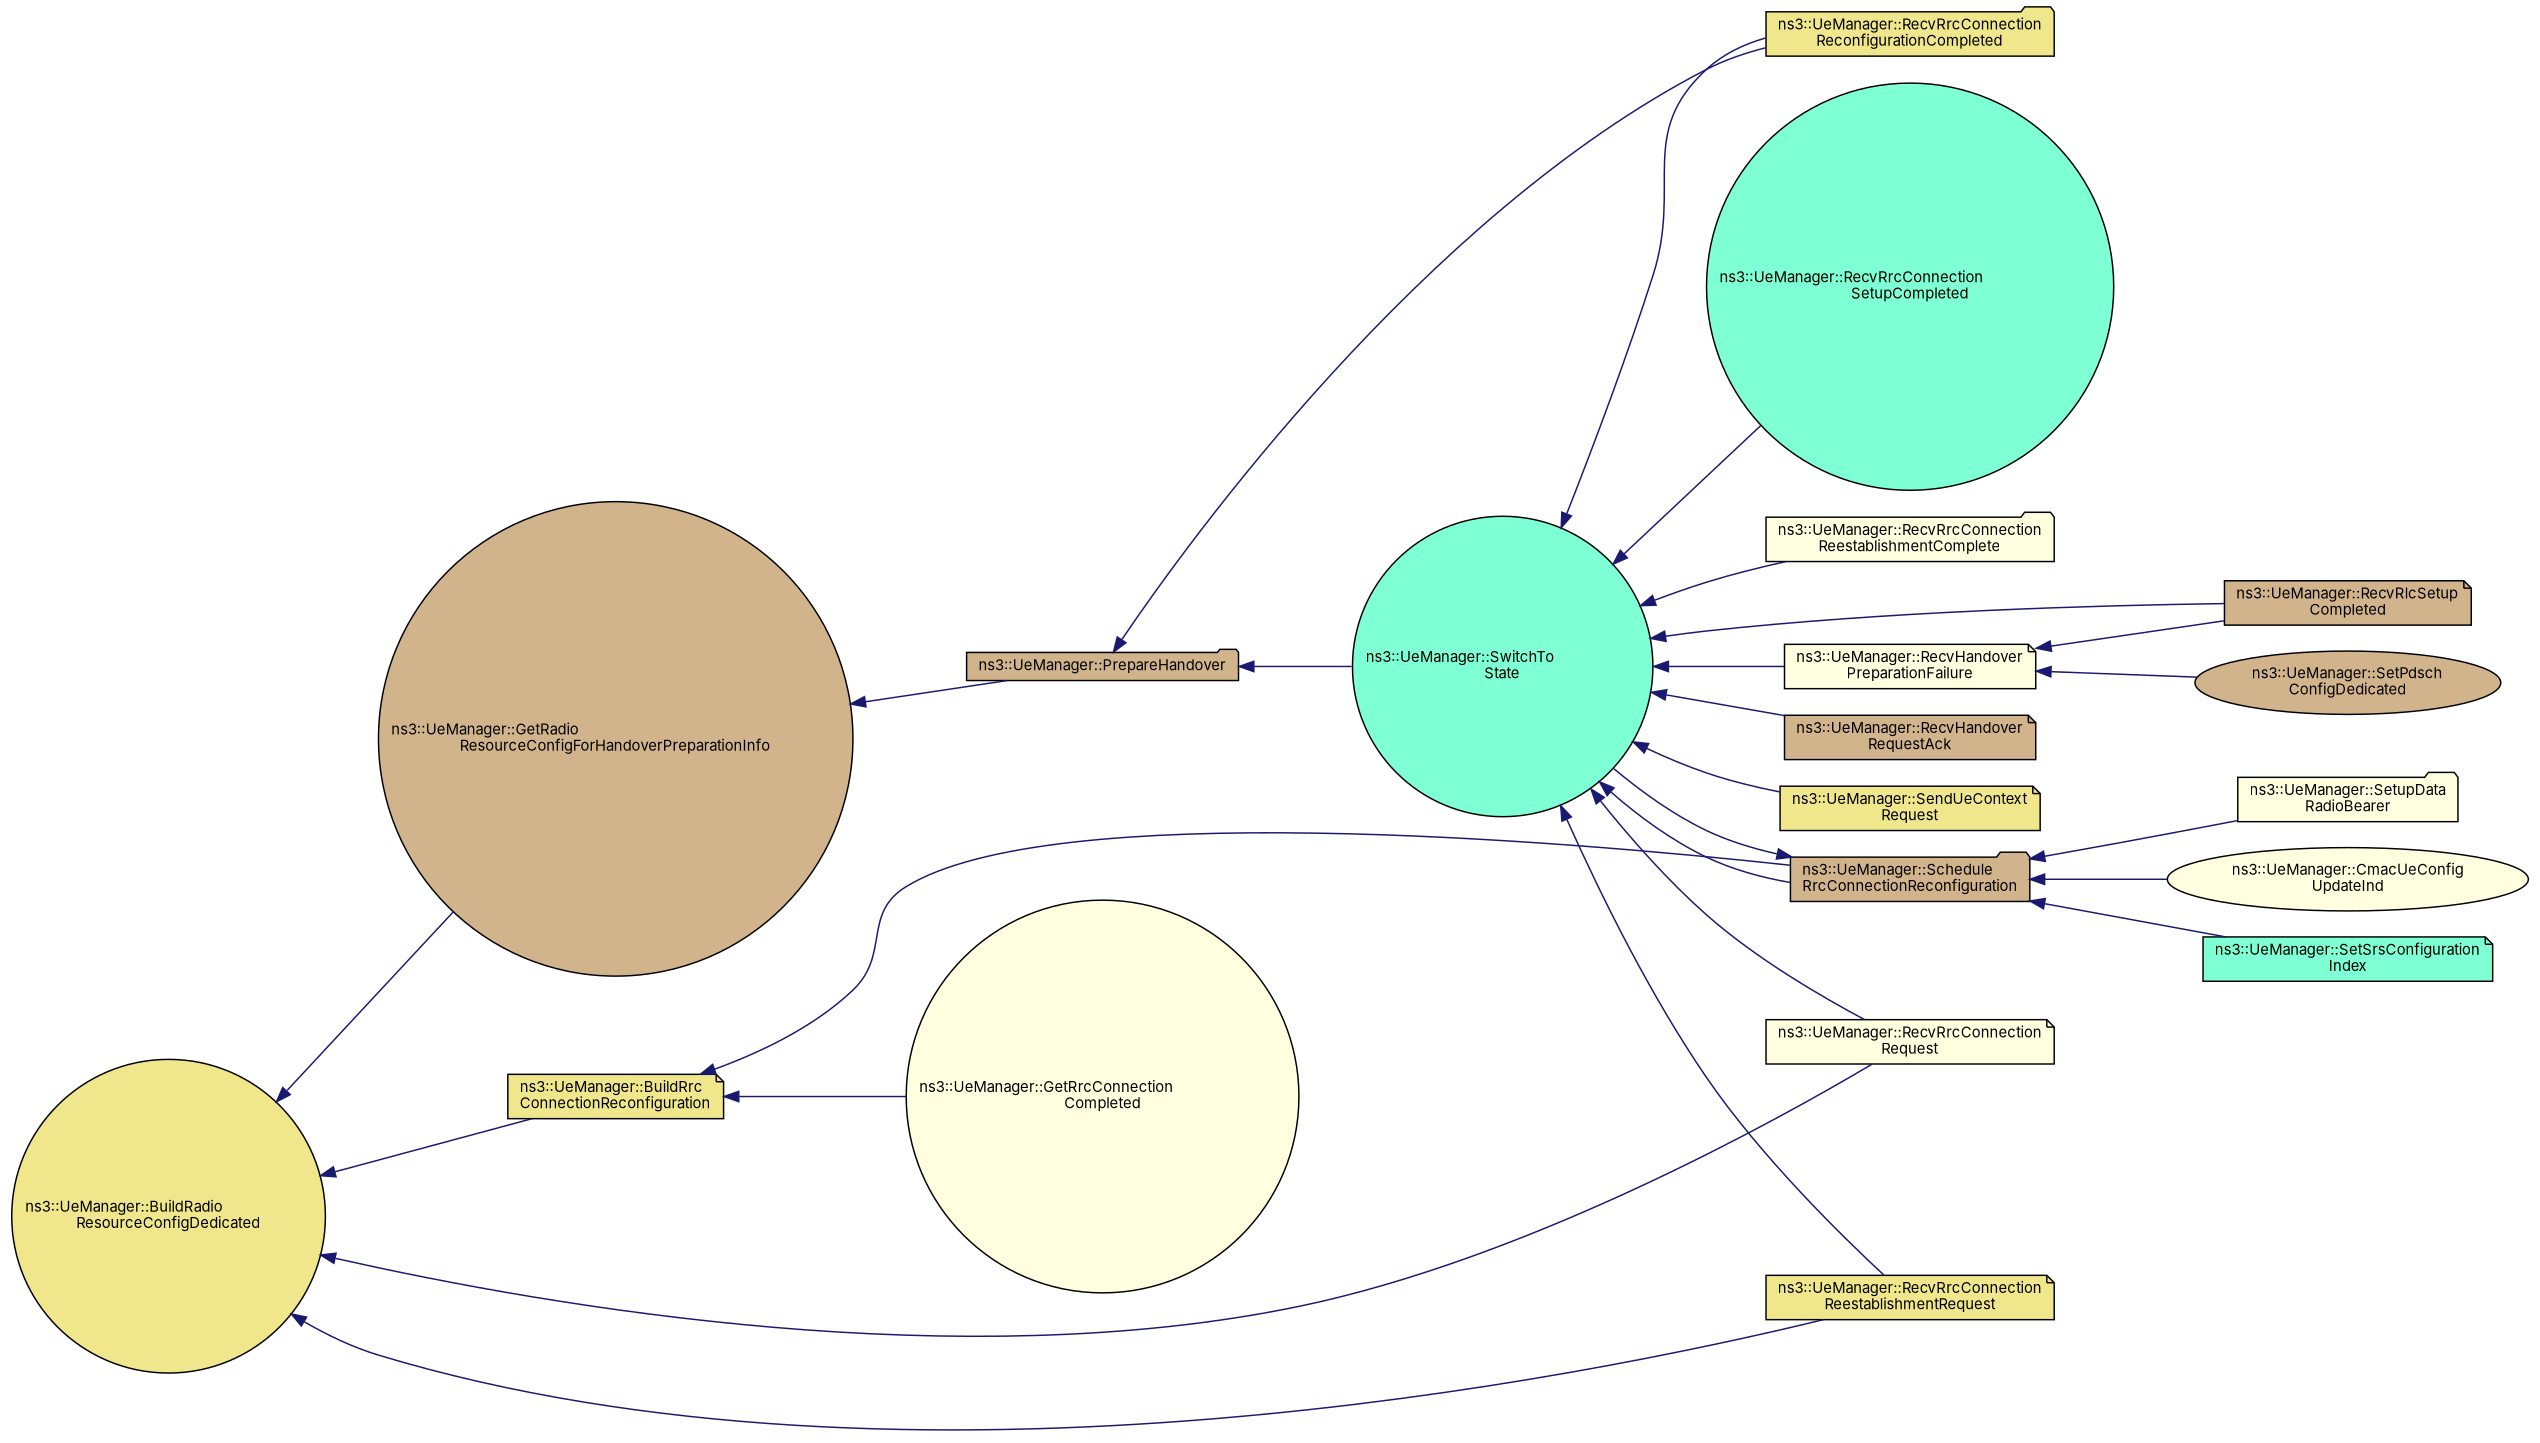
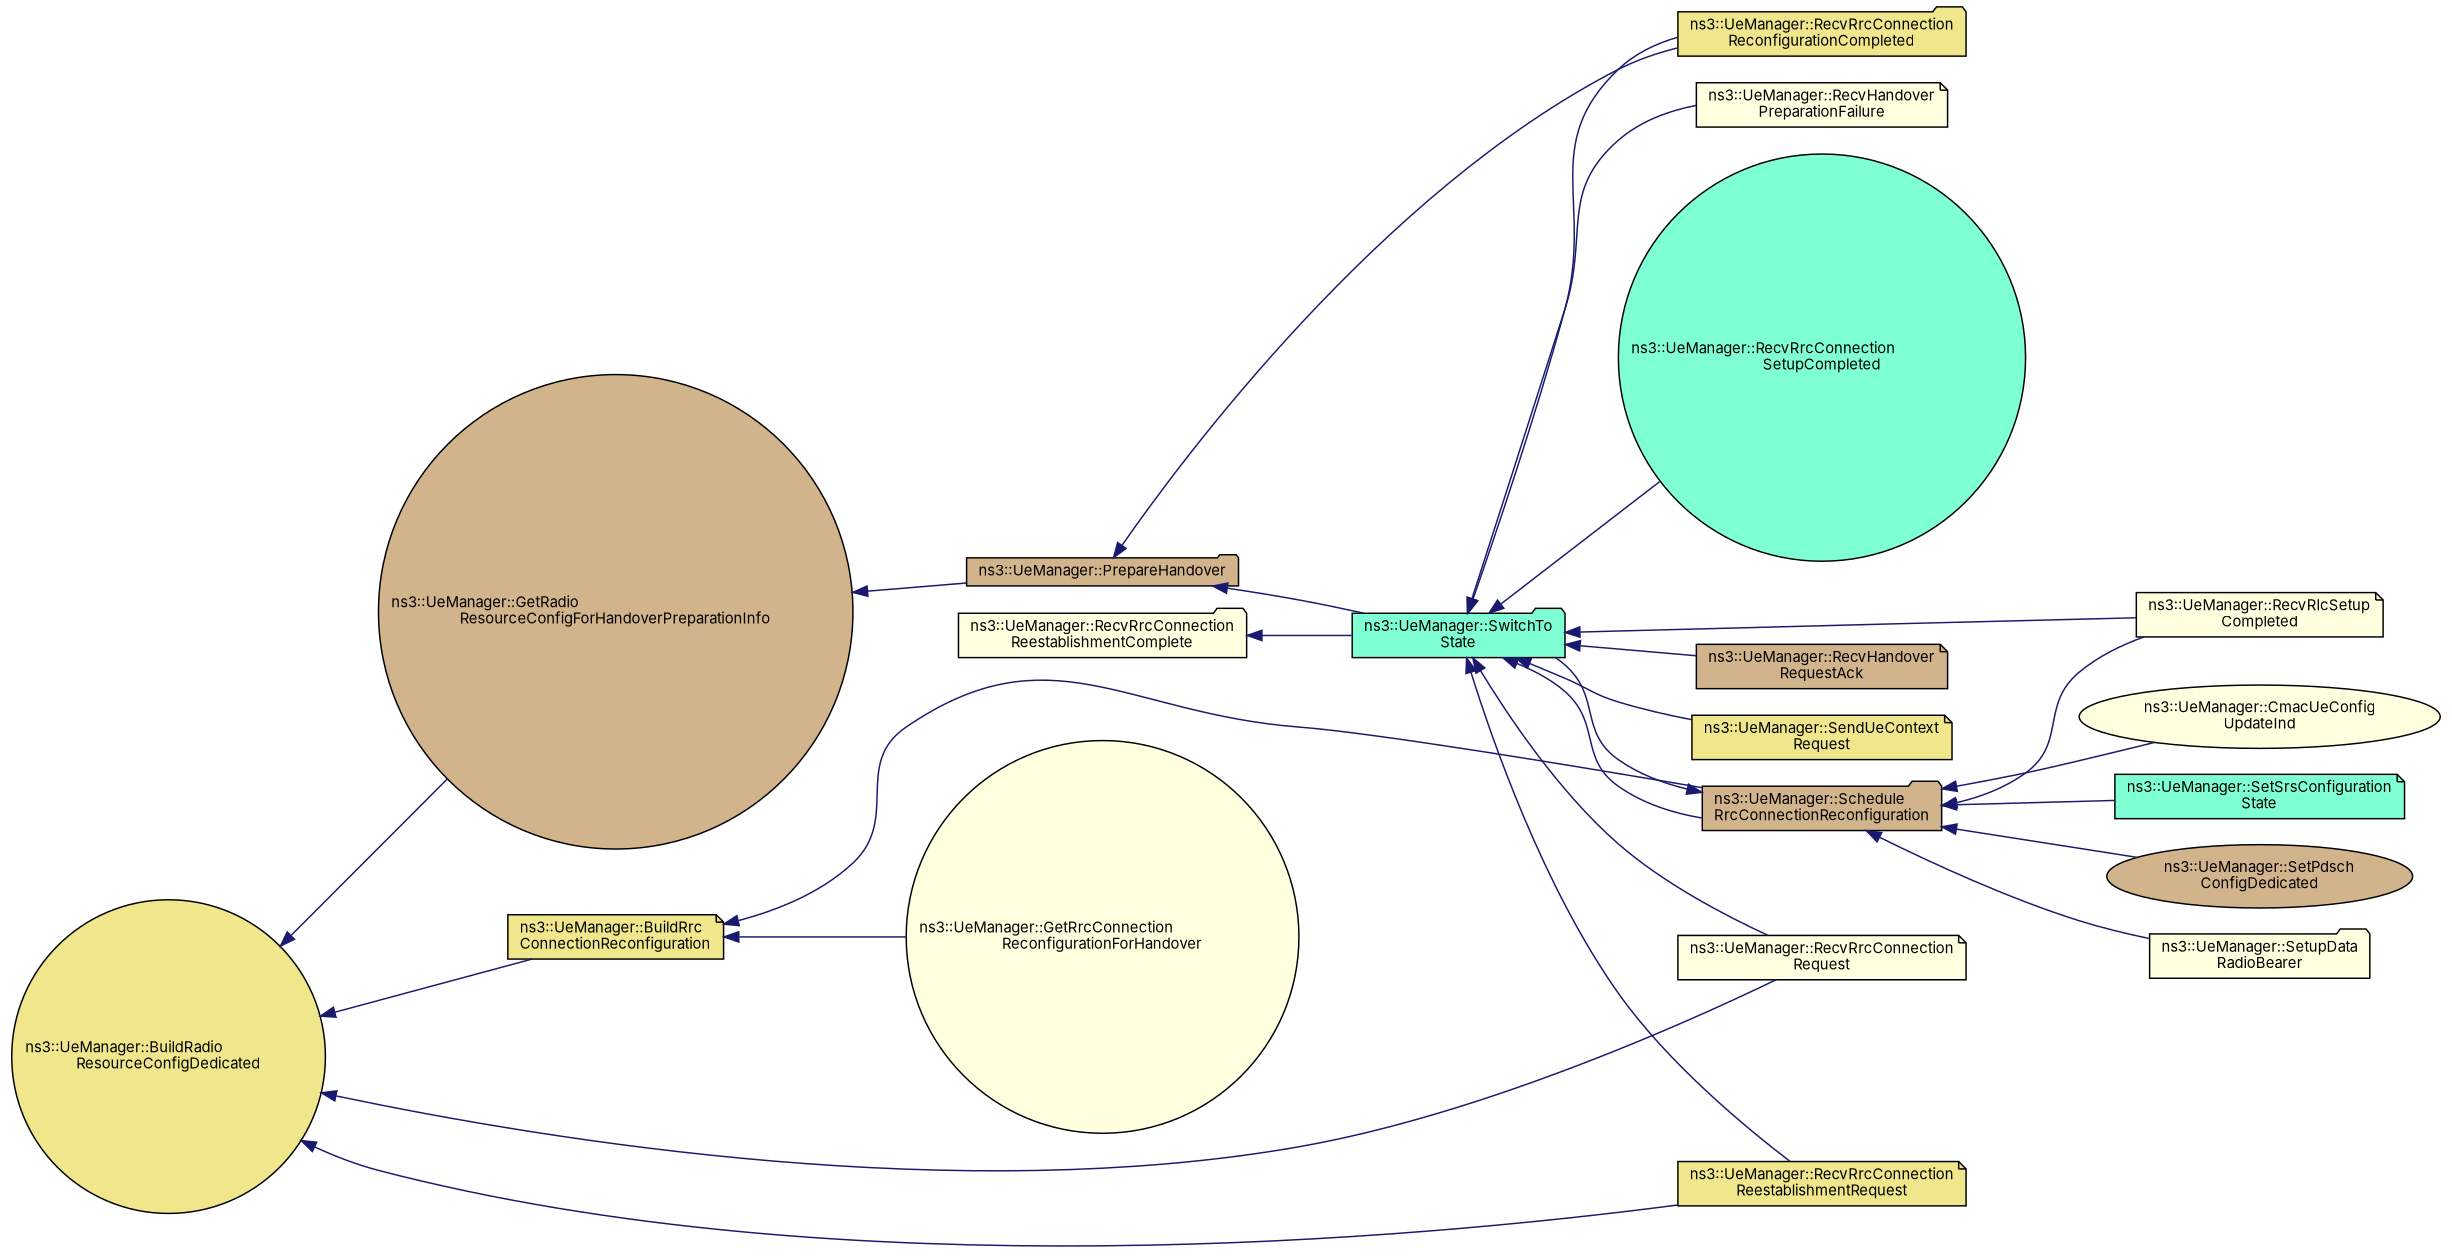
(1719, 578) -> (1307, 635)
(2348, 603) -> (2260, 615)
(2138, 633) -> (2053, 724)
(1503, 666) -> (1459, 635)
(2124, 674) -> (2047, 843)
(2348, 959) -> (2260, 797)
(1103, 1097) -> (1103, 937)
